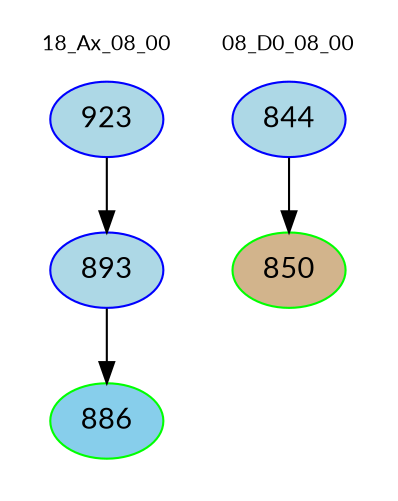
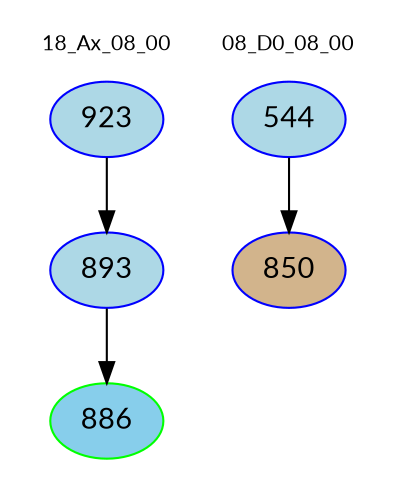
(289, 119) -> (289, 119)
(289, 270) -> (289, 270)
